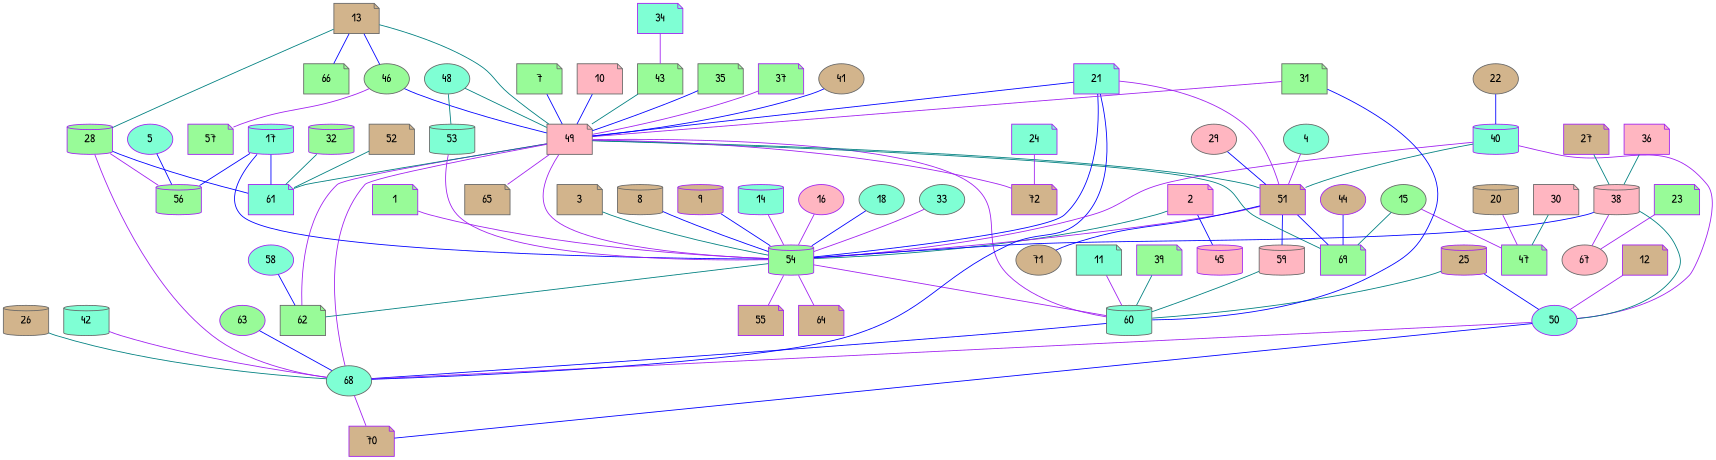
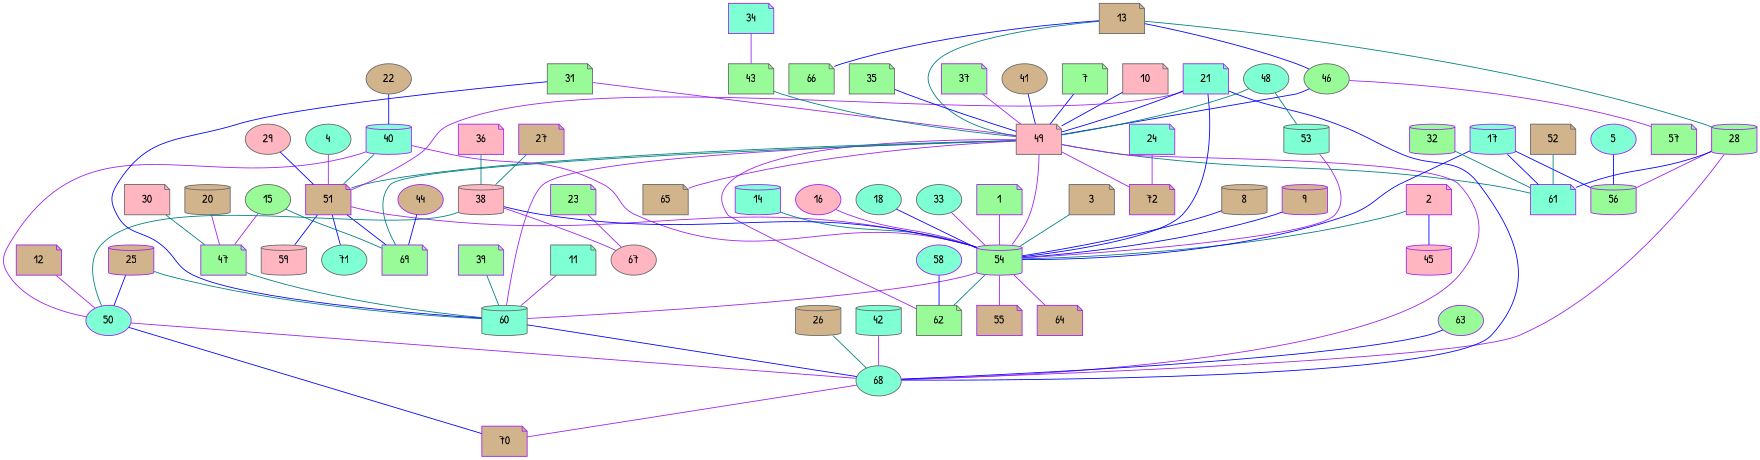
(776, 230) -> (879, 230)
(1039, 260) -> (344, 260)
(1206, 292) -> (363, 301)
